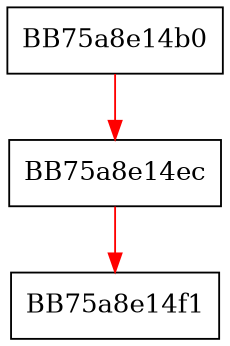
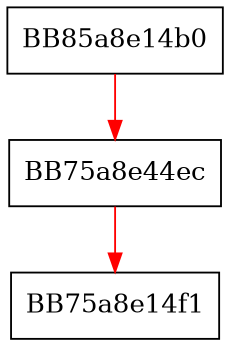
(115, 41) -> (115, 41)
(115, 173) -> (115, 173)
